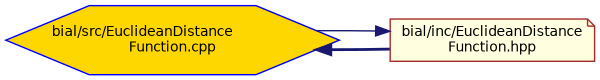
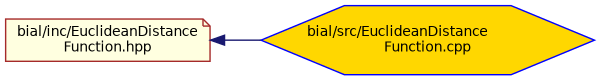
(360, 50) -> none
